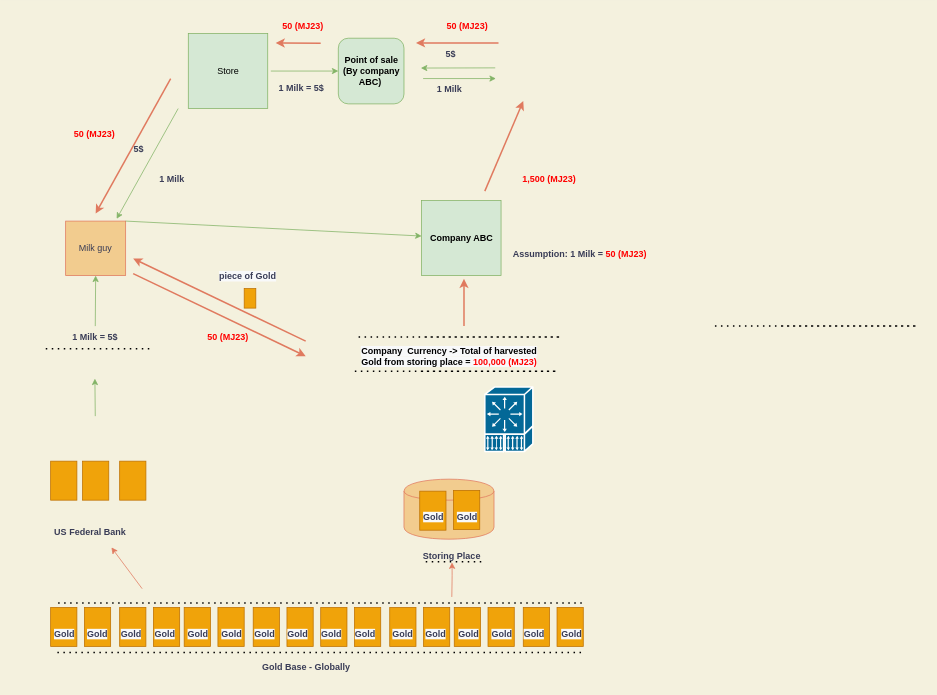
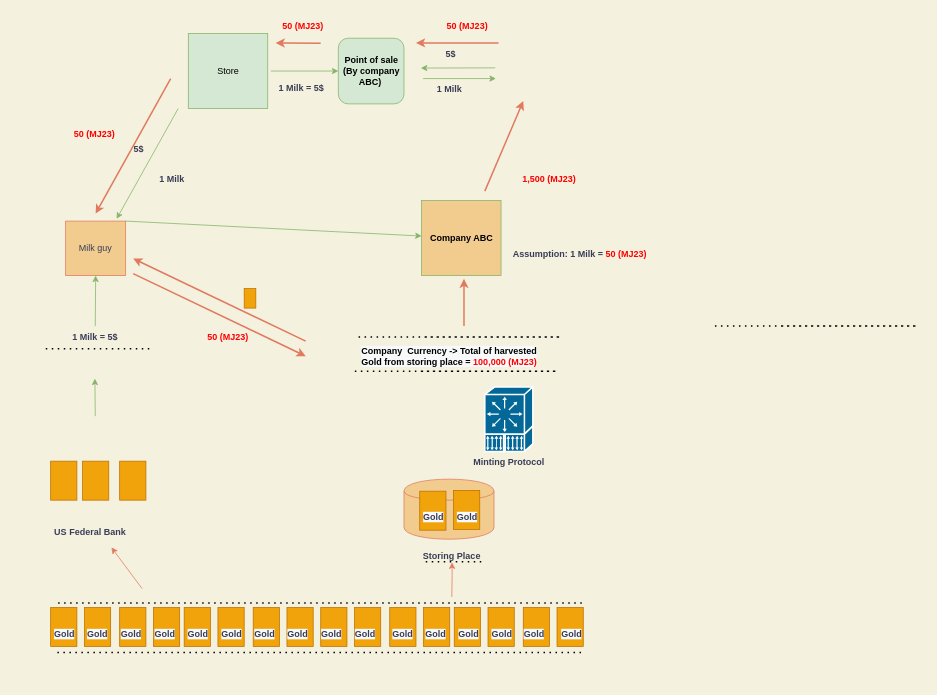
(461, 238) -> (461, 238)
(250, 273) -> none
none -> (509, 462)
(308, 667) -> none
